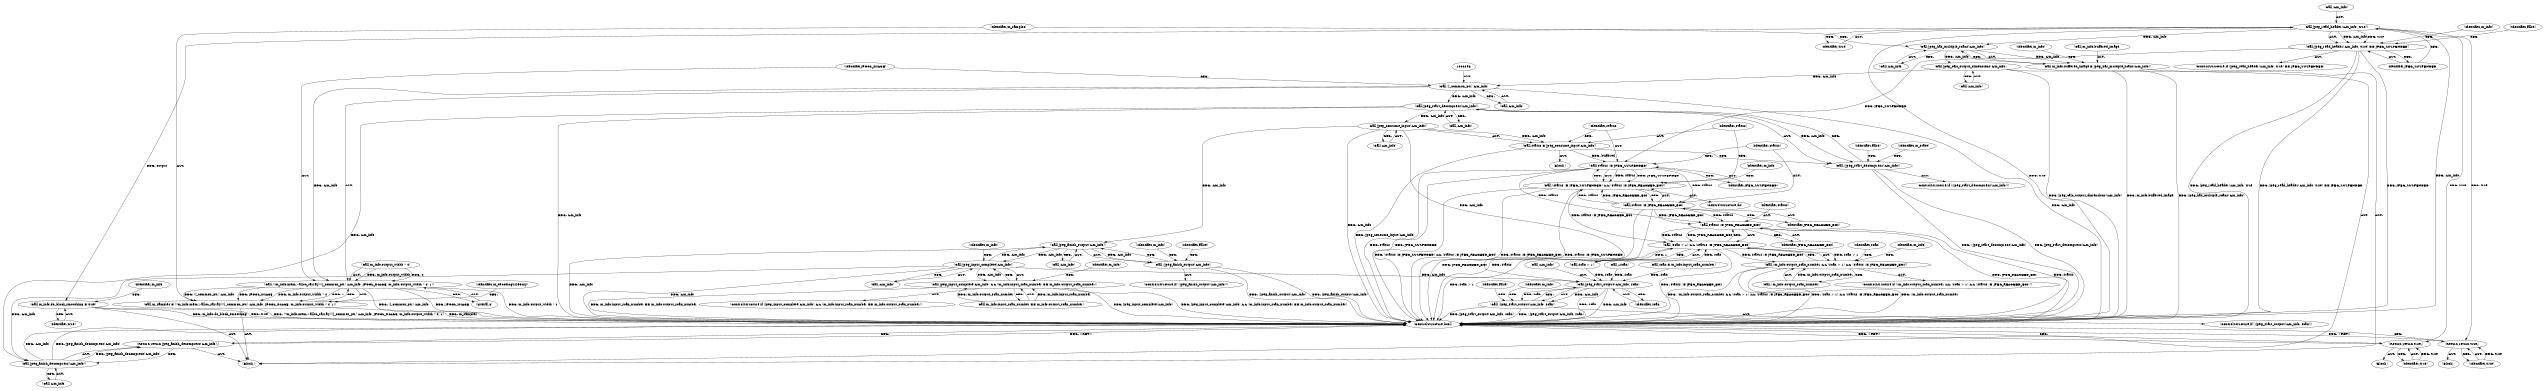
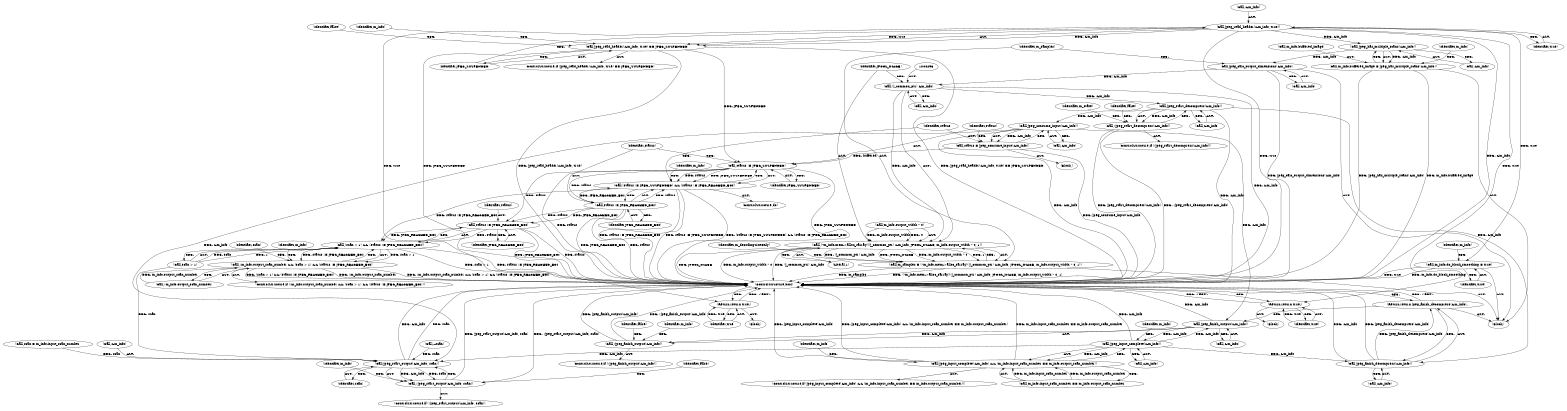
(1471, 29) -> (1141, 56)
(1712, 154) -> (1029, 138)
(157, 166) -> (1529, 146)
(1136, 254) -> (1315, 309)
(484, 305) -> (841, 265)
